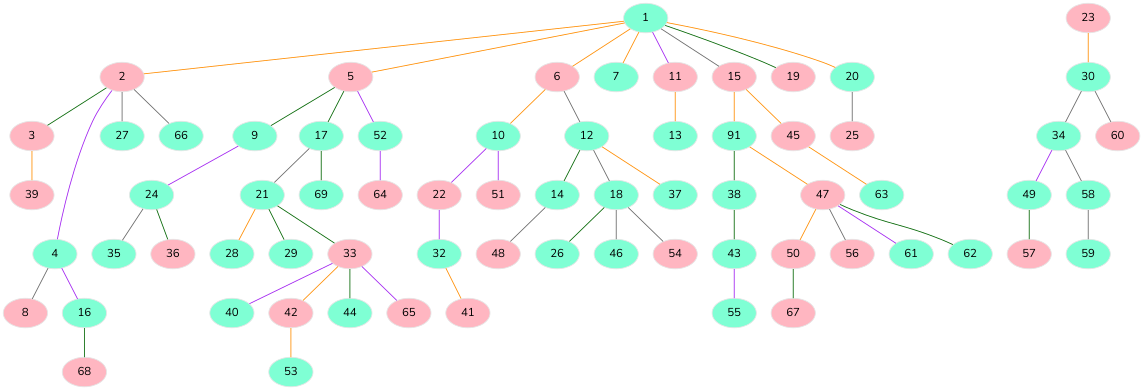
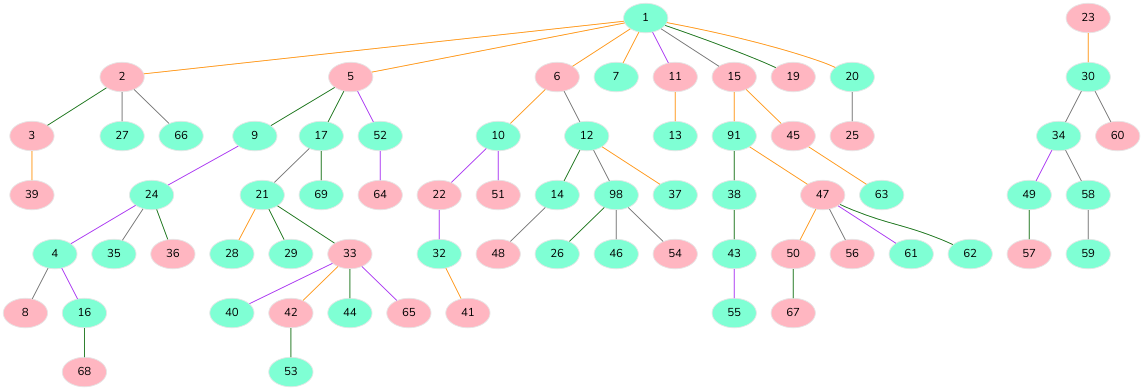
(77, 162) -> (103, 225)
(616, 195) -> (616, 195)
(291, 343) -> (291, 343)
